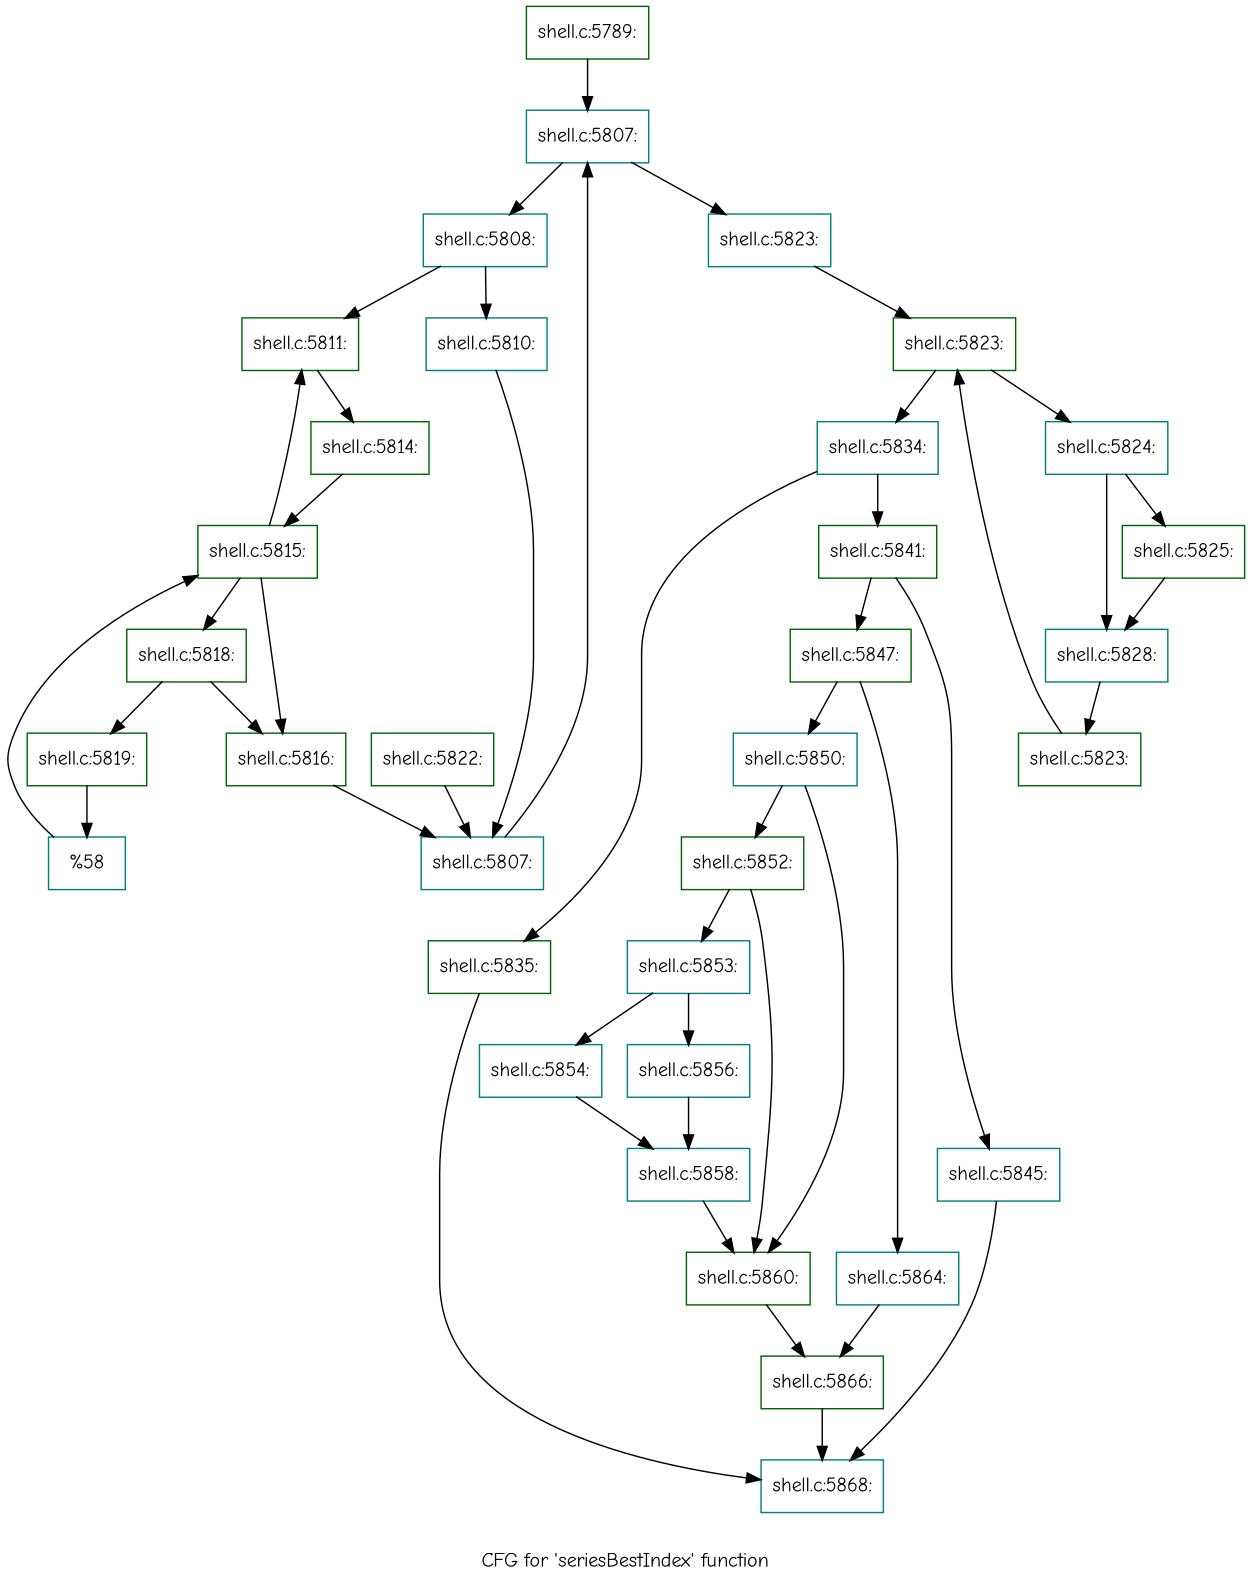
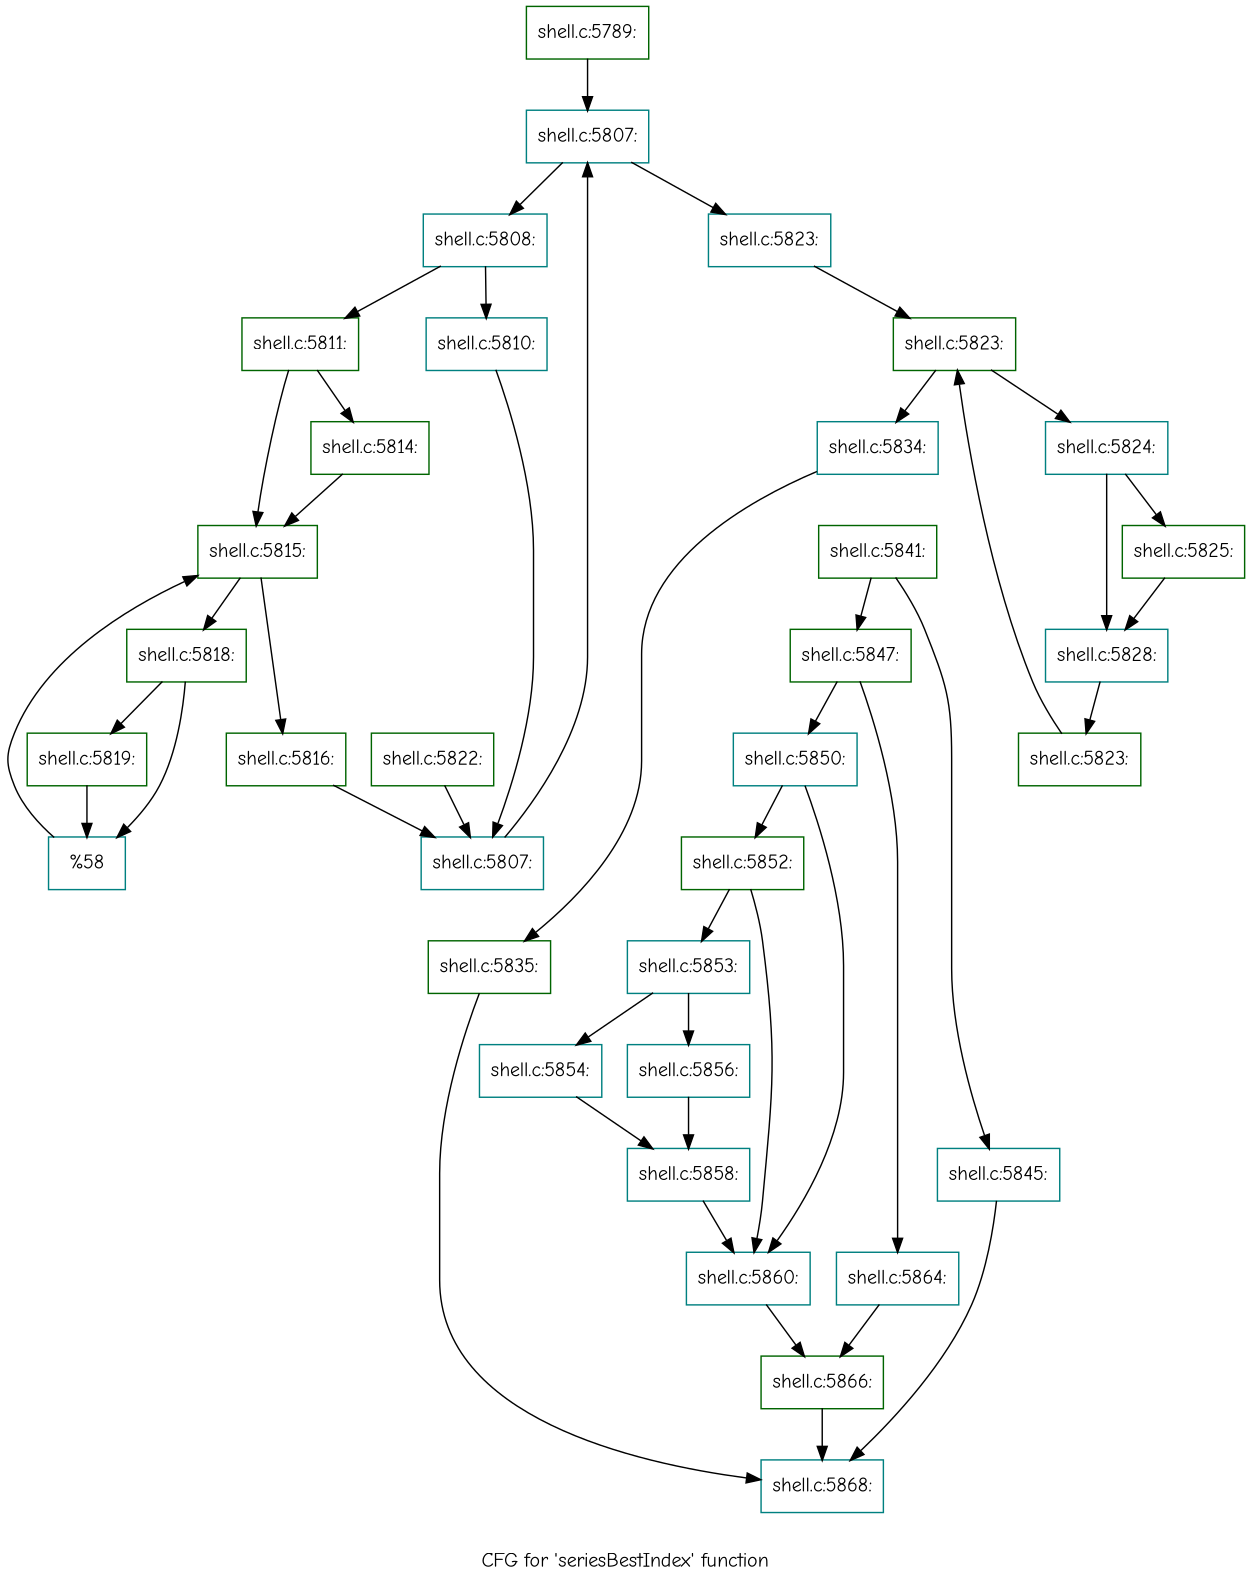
(287, 456) -> (271, 440)
(878, 493) -> none
(231, 703) -> (170, 760)
(748, 1279) -> (748, 1279)
